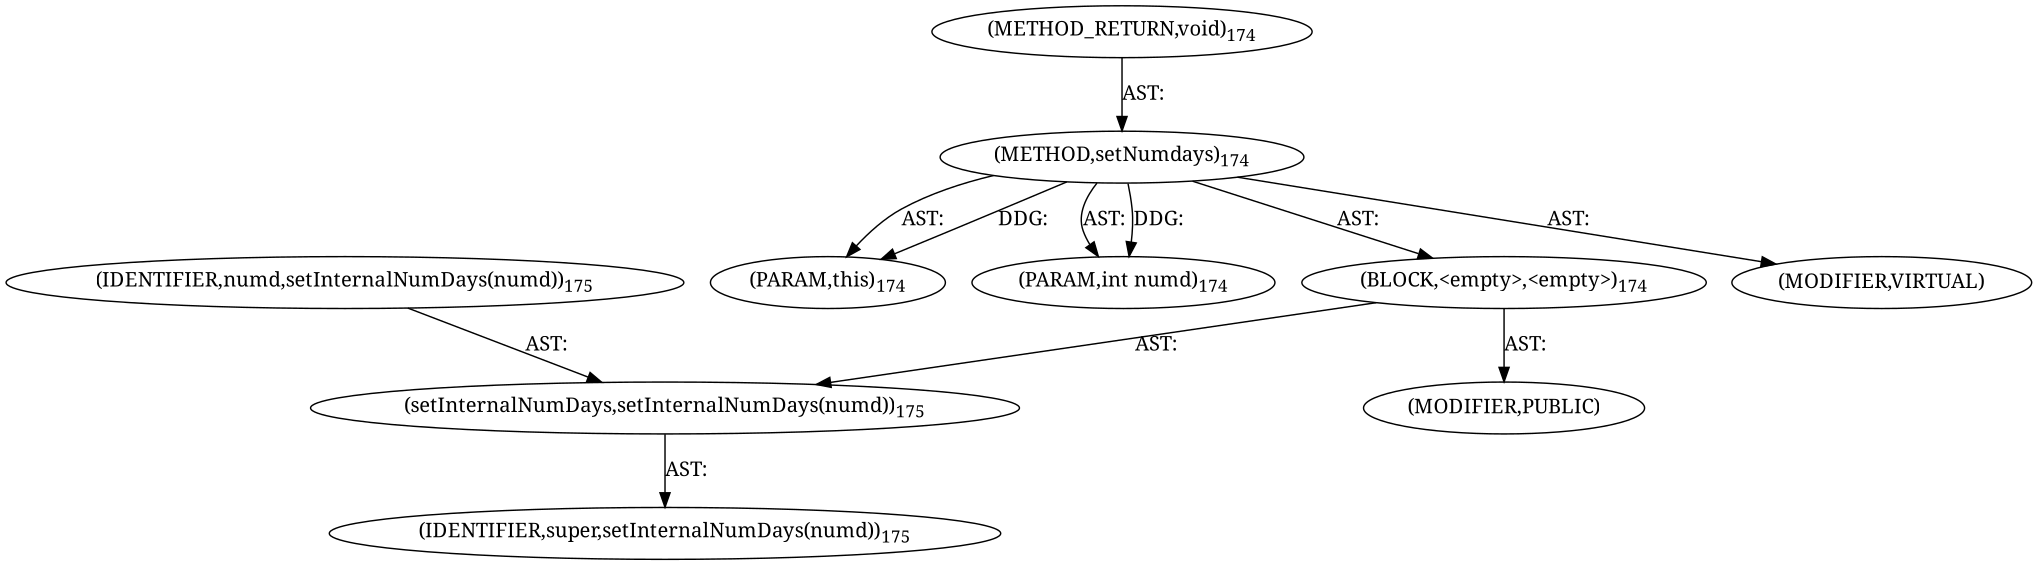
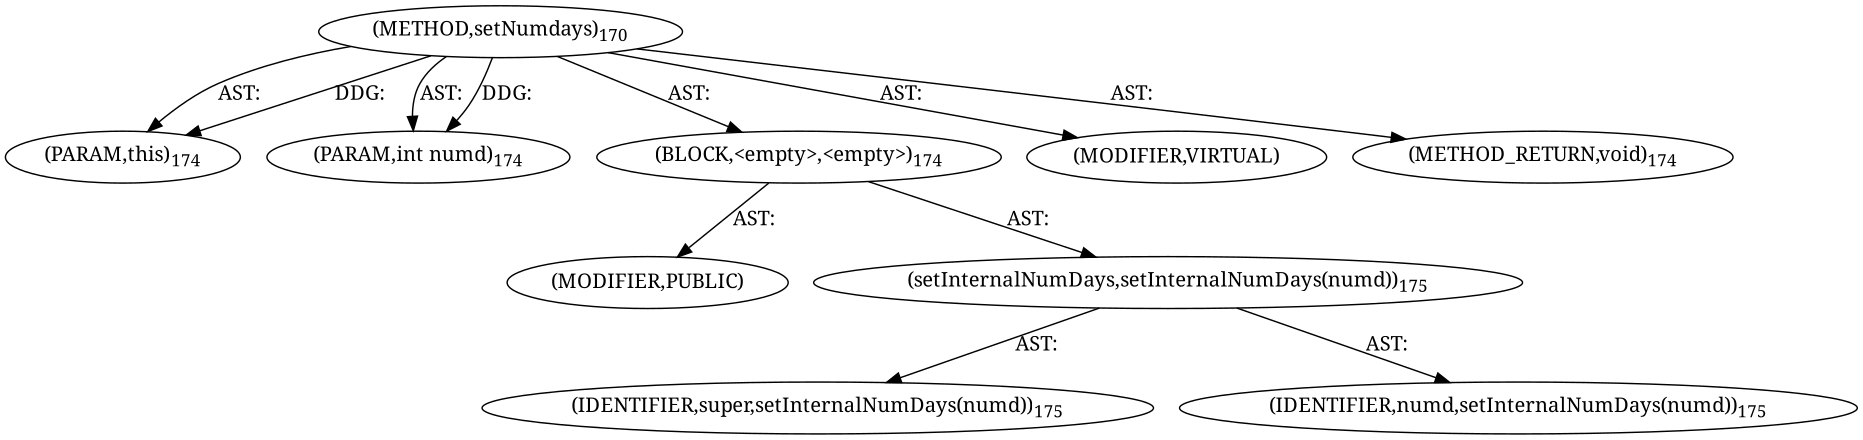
(1122, 87) -> (1014, 93)
(1235, 155) -> (614, 30)
(498, 343) -> (1336, 343)
